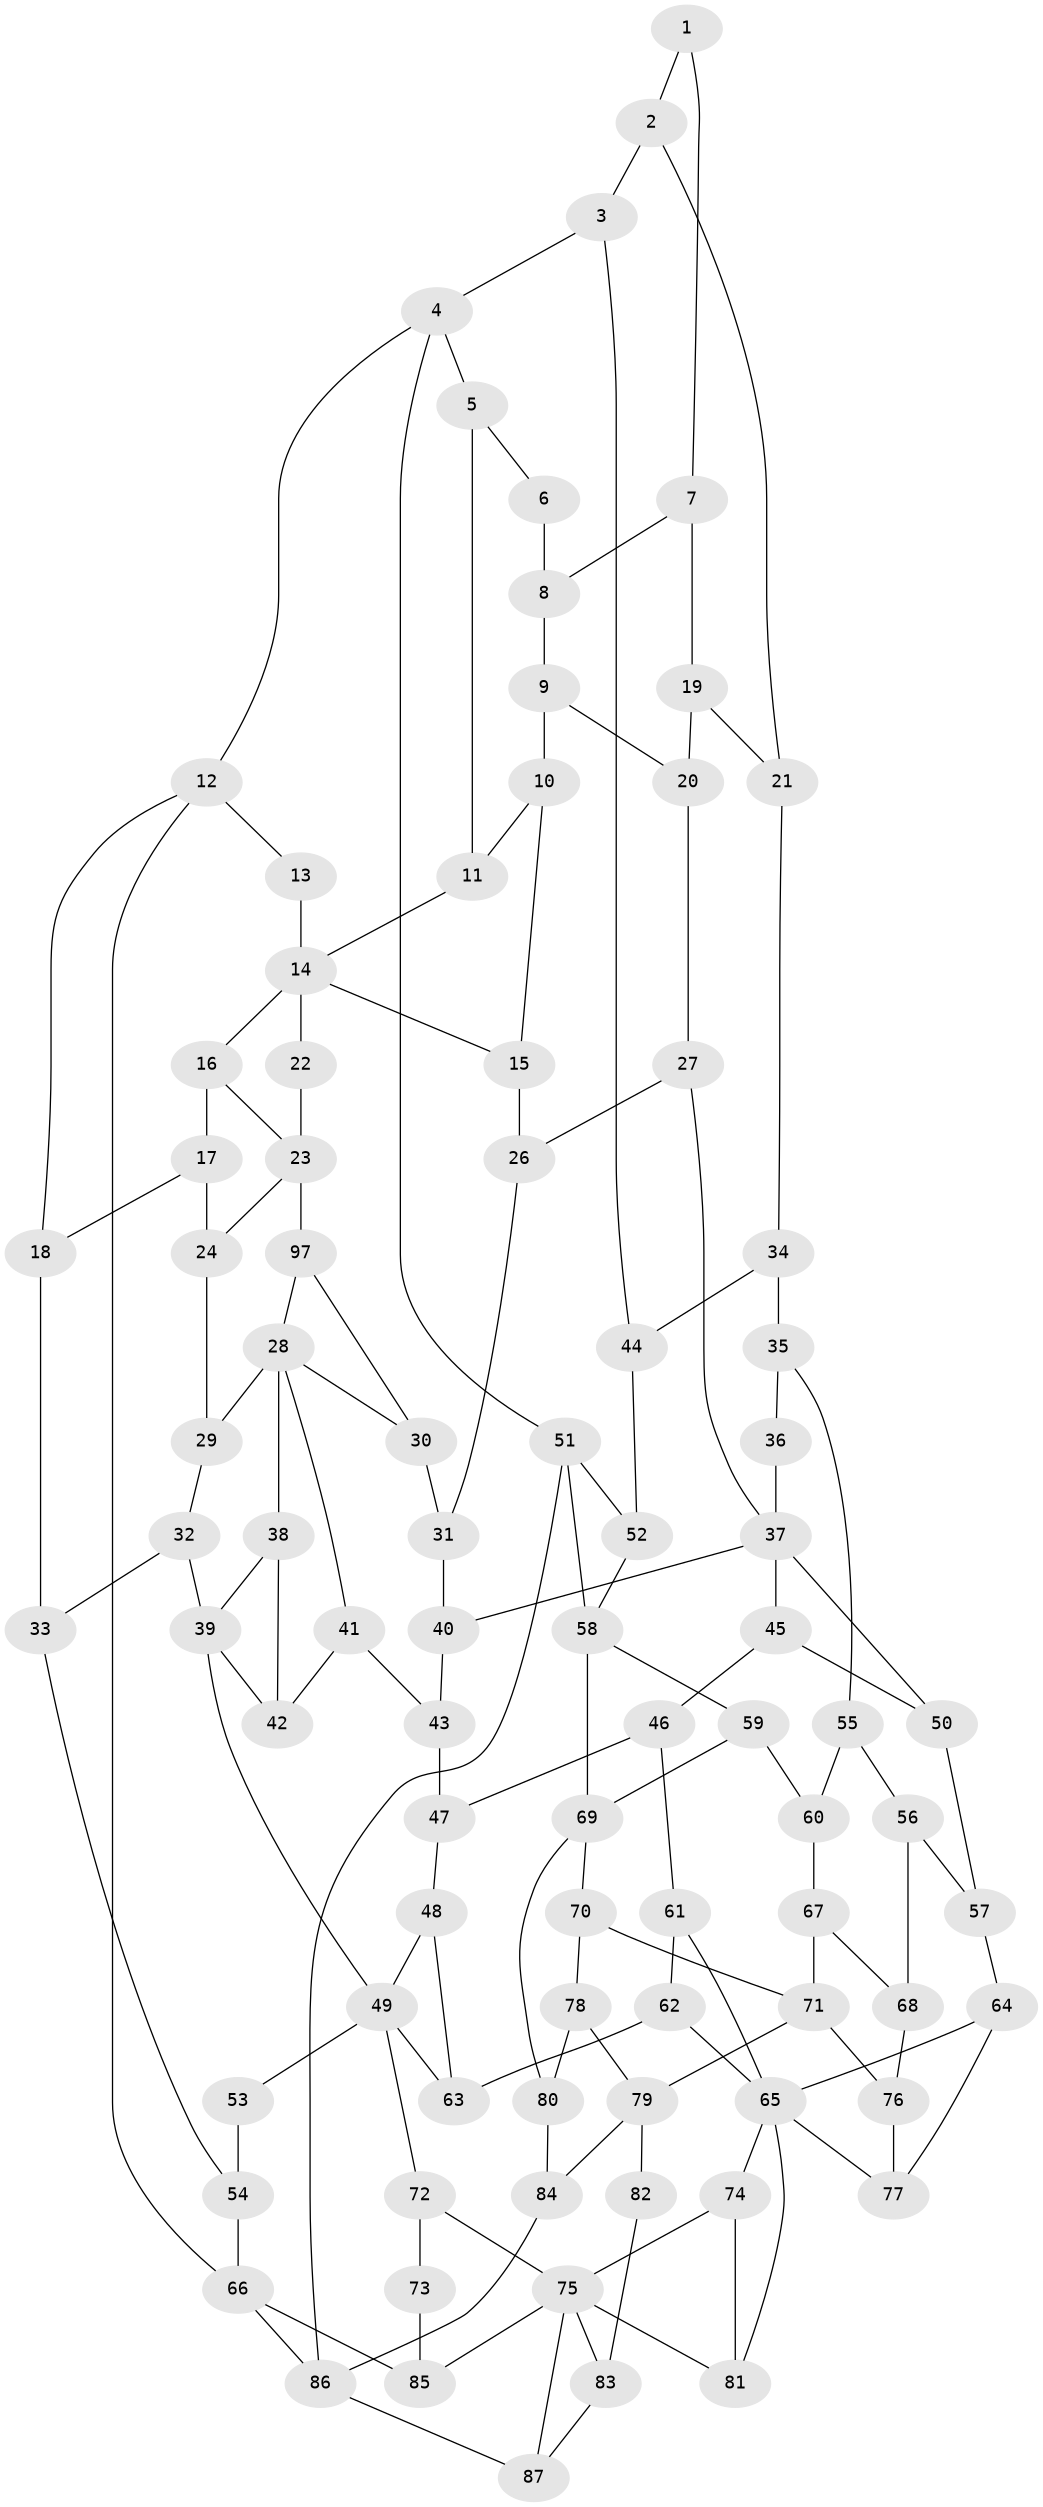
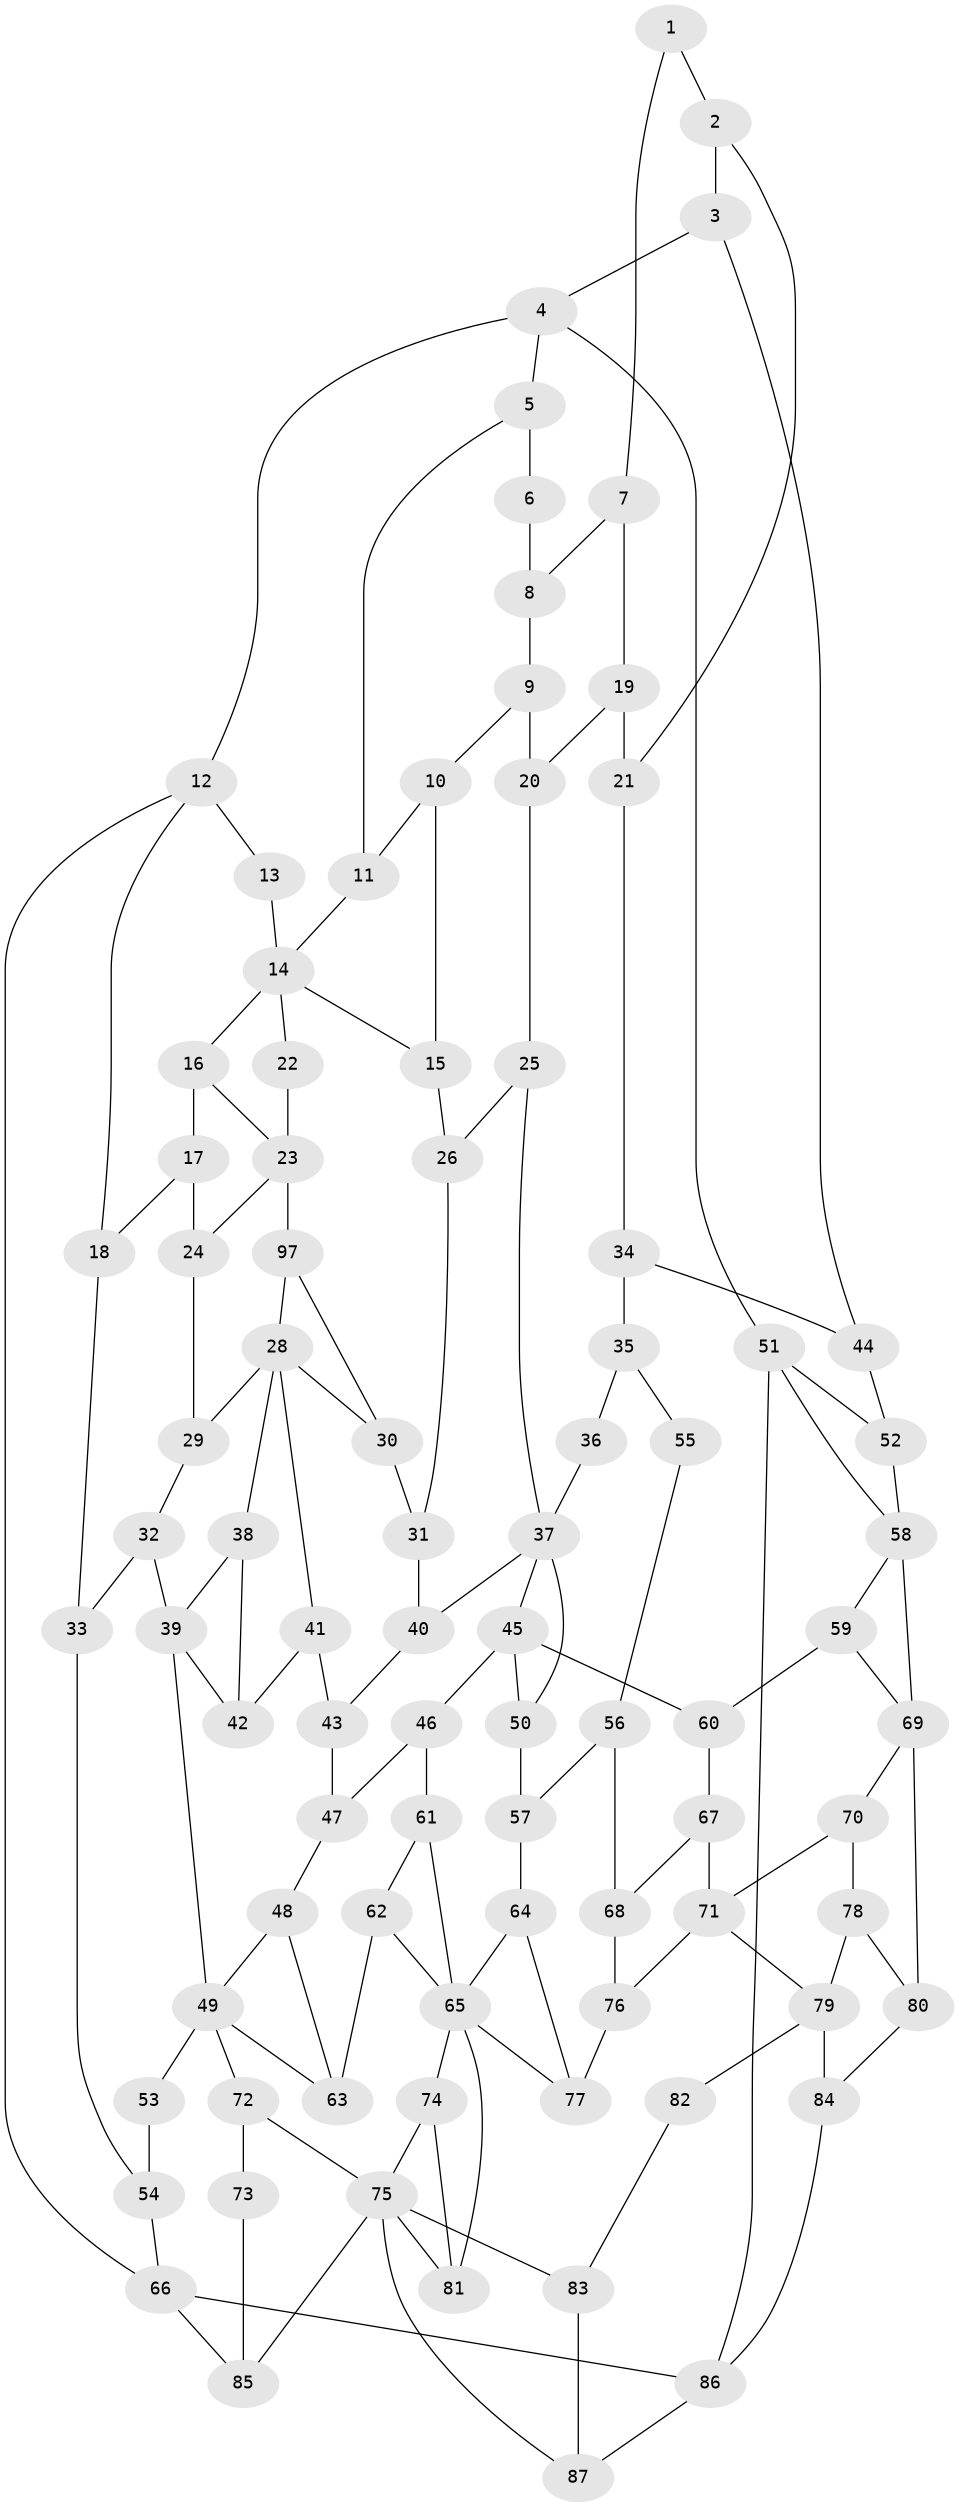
(688, 1065) -> (530, 1065)
(831, 1771) -> (611, 1677)
